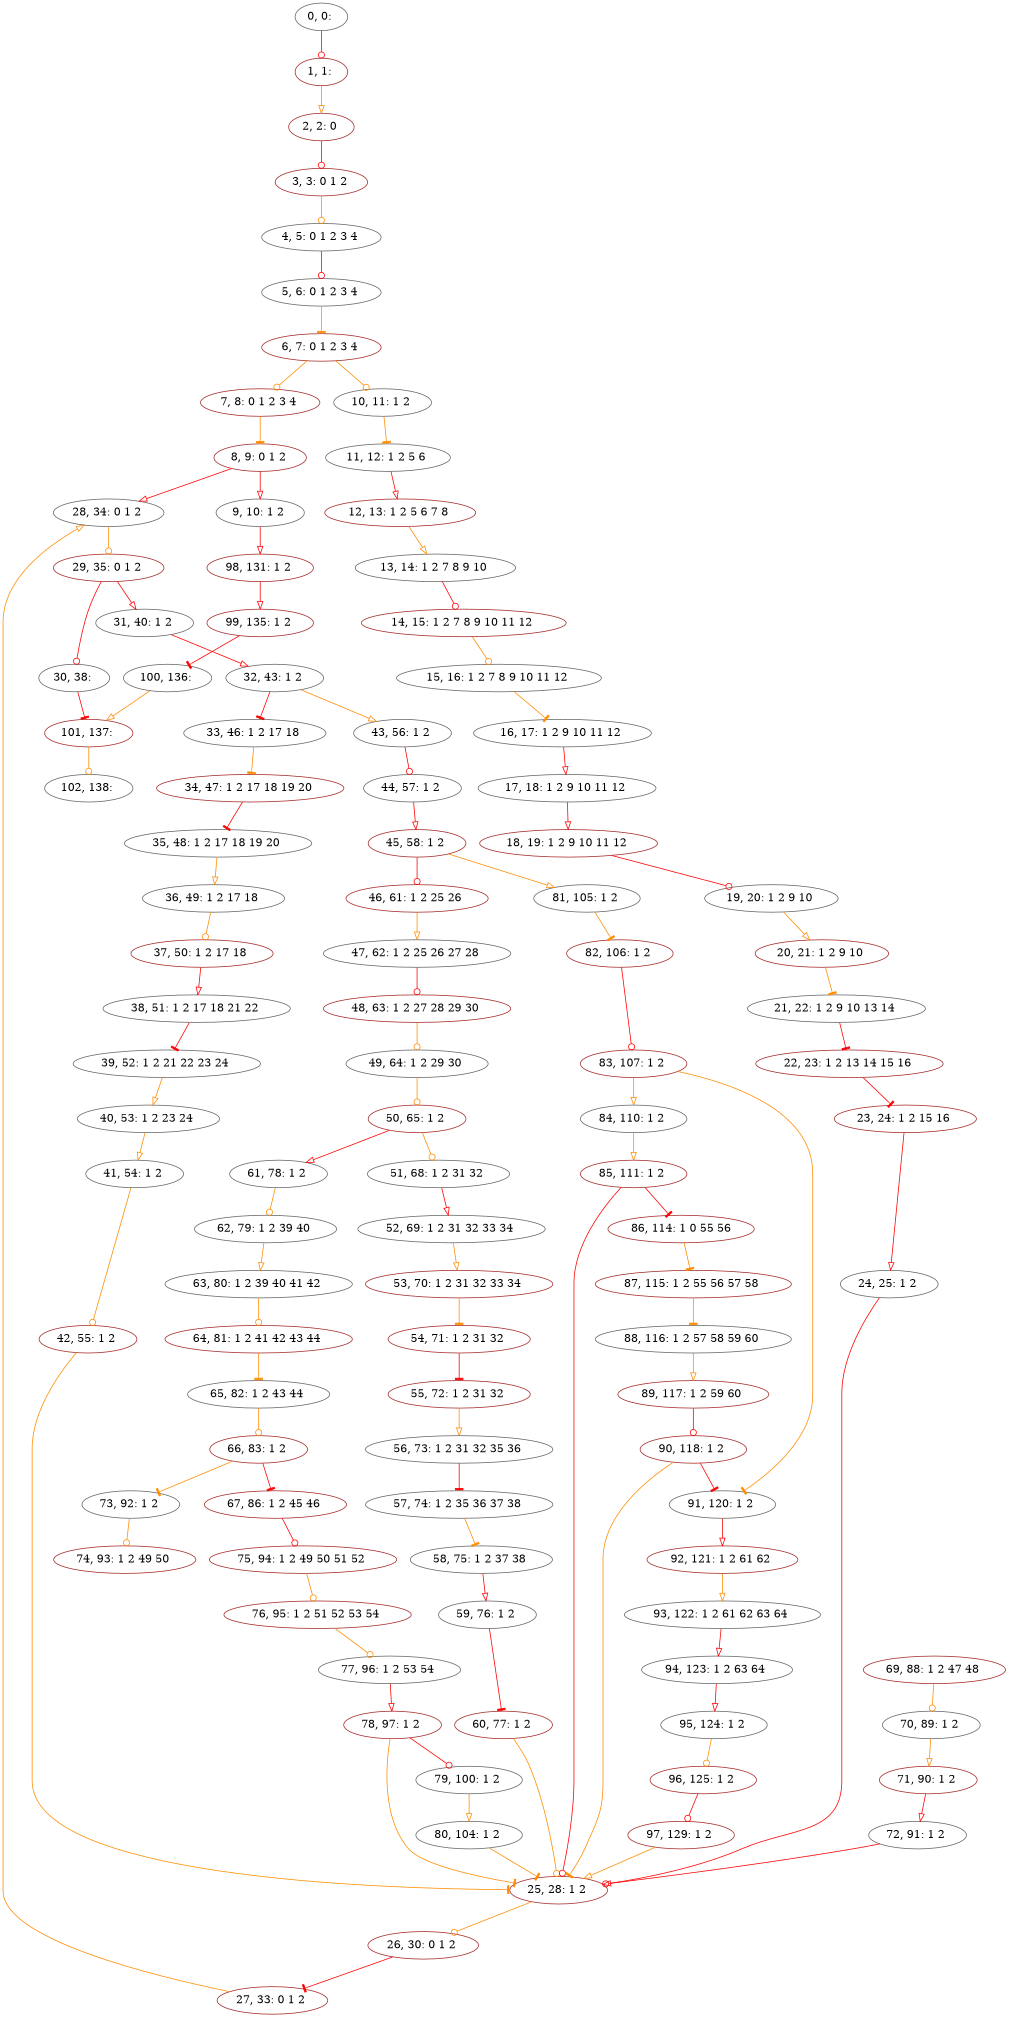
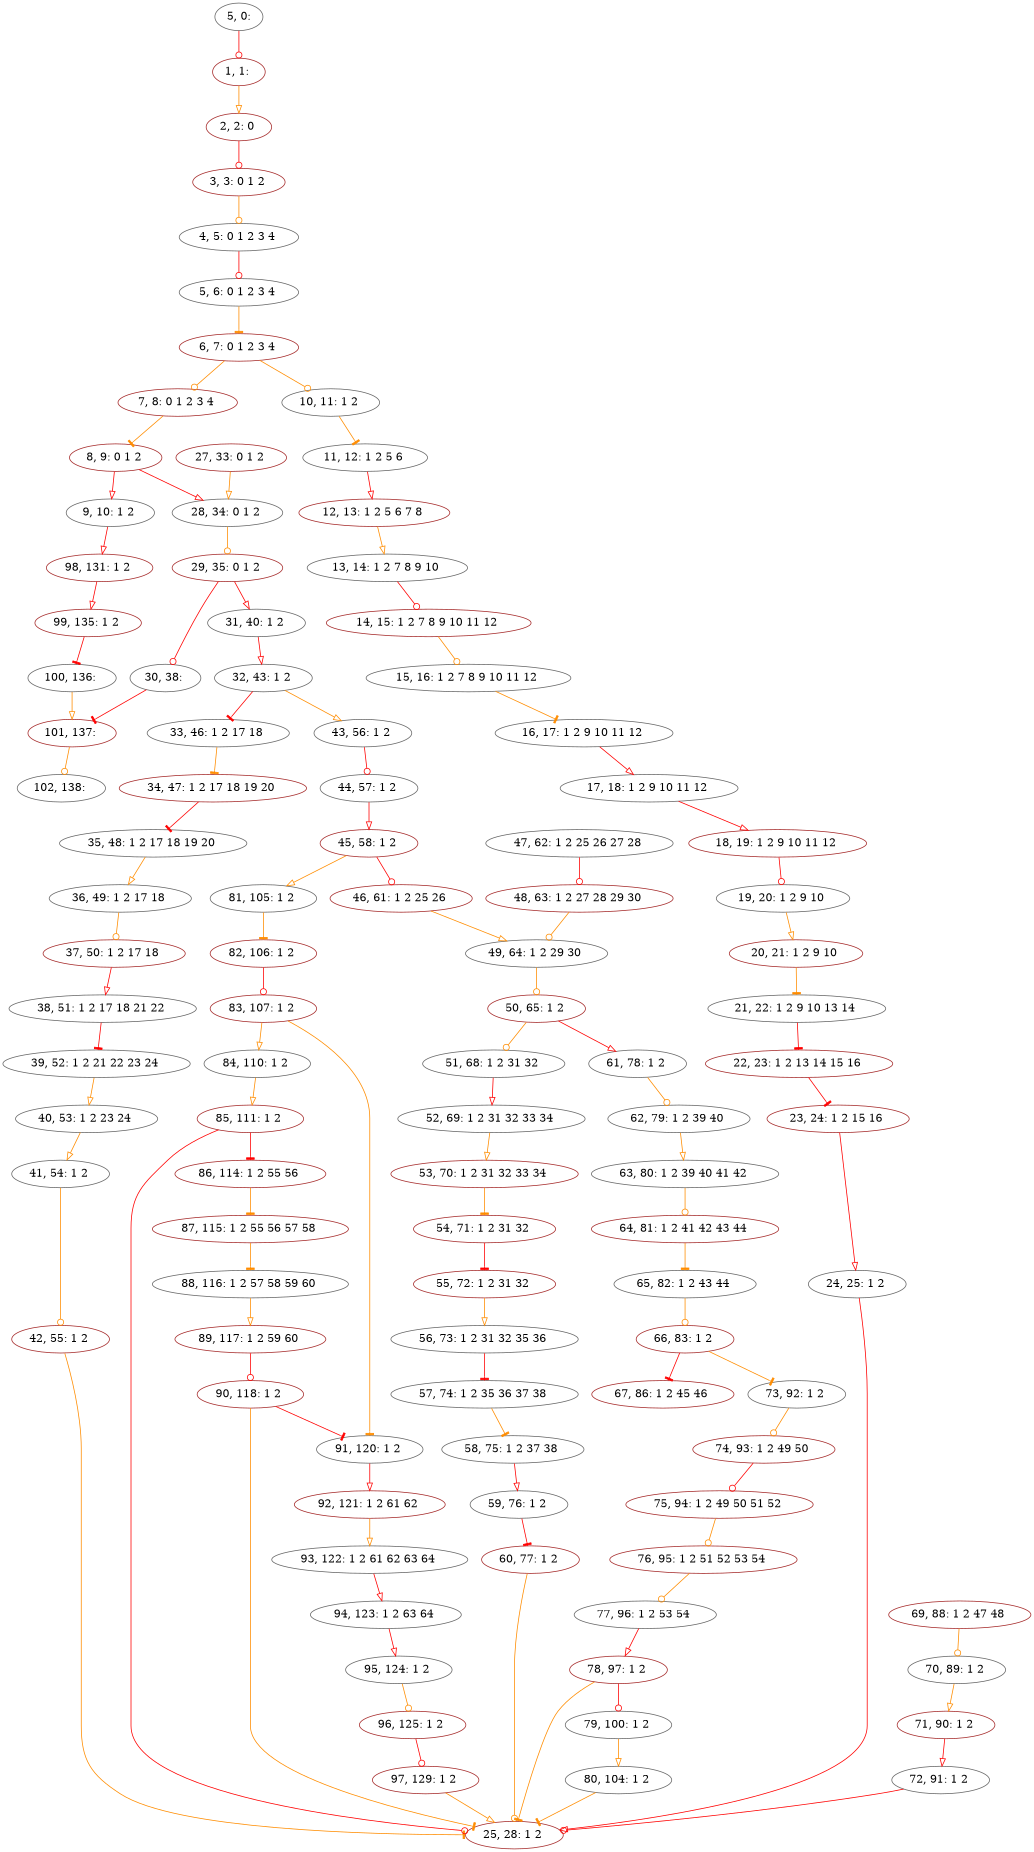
(321, 17) -> (239, 17)
(417, 922) -> (465, 925)
(681, 1229) -> (250, 1174)
(288, 1529) -> (744, 1474)
(423, 1945) -> none
